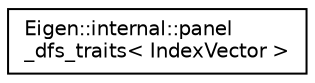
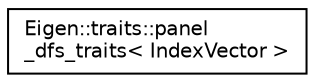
(157, 41) -> (157, 41)
